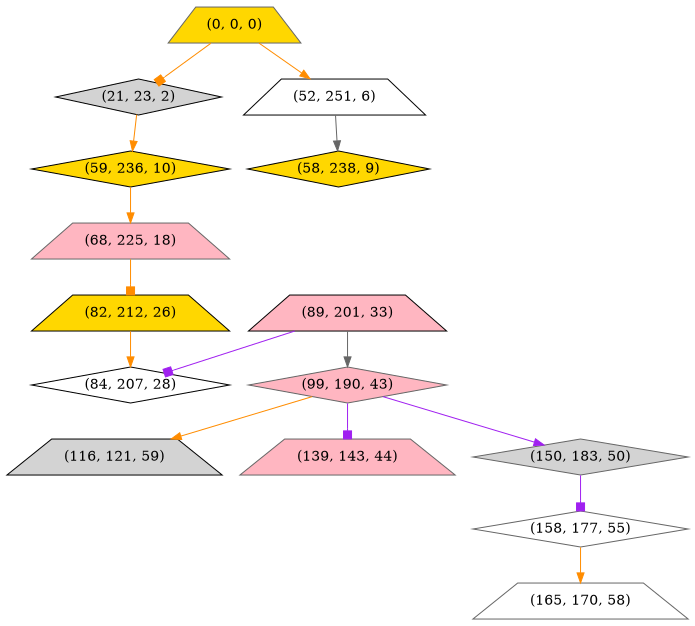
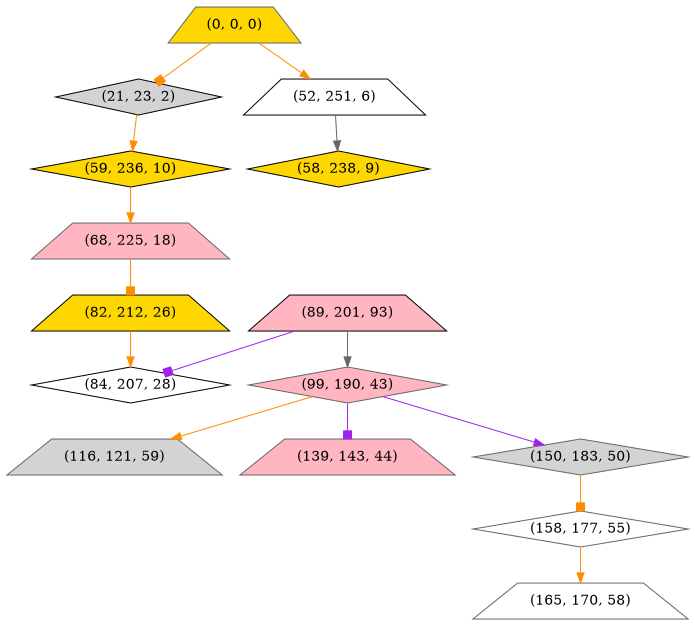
(348, 313) -> (348, 313)
(115, 457) -> (115, 457)
(581, 488) -> (581, 488)
